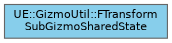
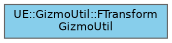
(86, 21) -> (86, 21)
